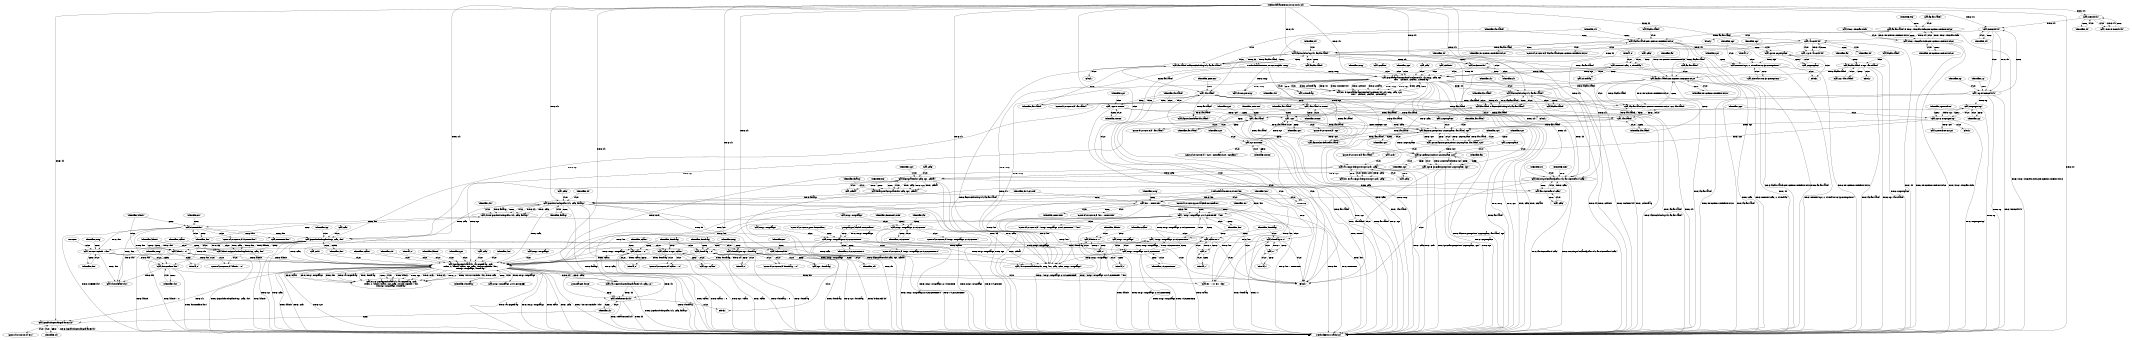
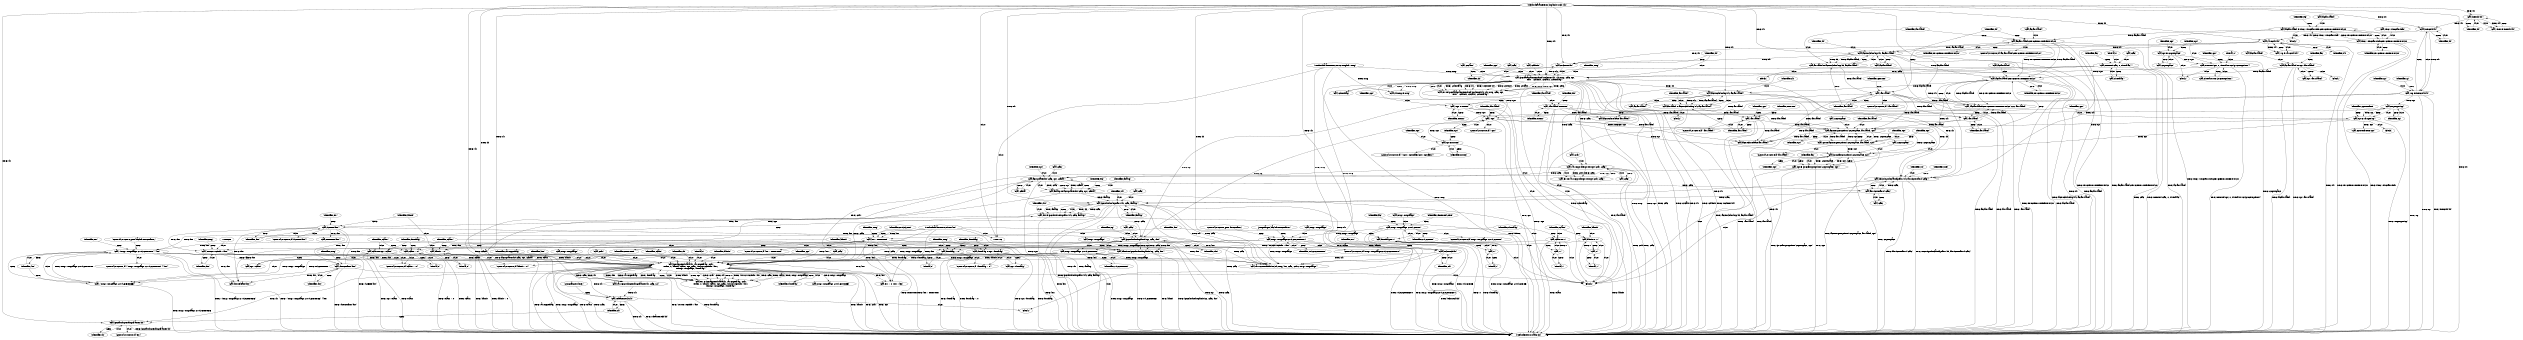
(1286, 5) -> (1547, 5)
(1943, 119) -> (2364, 119)
(202, 245) -> (924, 243)
(1076, 246) -> (1275, 246)
(1176, 248) -> none
none -> (507, 252)
(959, 333) -> (1095, 330)
